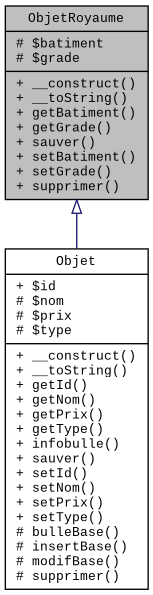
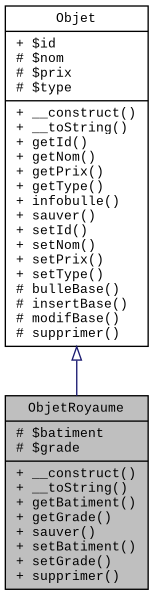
(77, 231) -> (77, 378)
